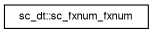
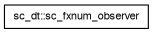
(76, 17) -> (76, 17)
